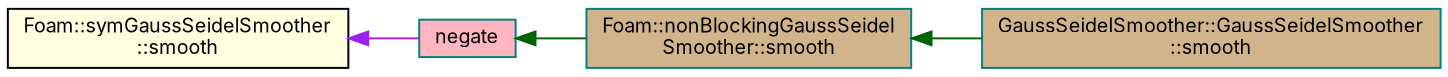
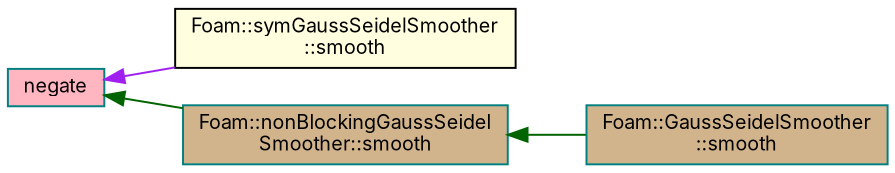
(394, 38) -> (150, 72)
(1211, 38) -> (737, 135)
